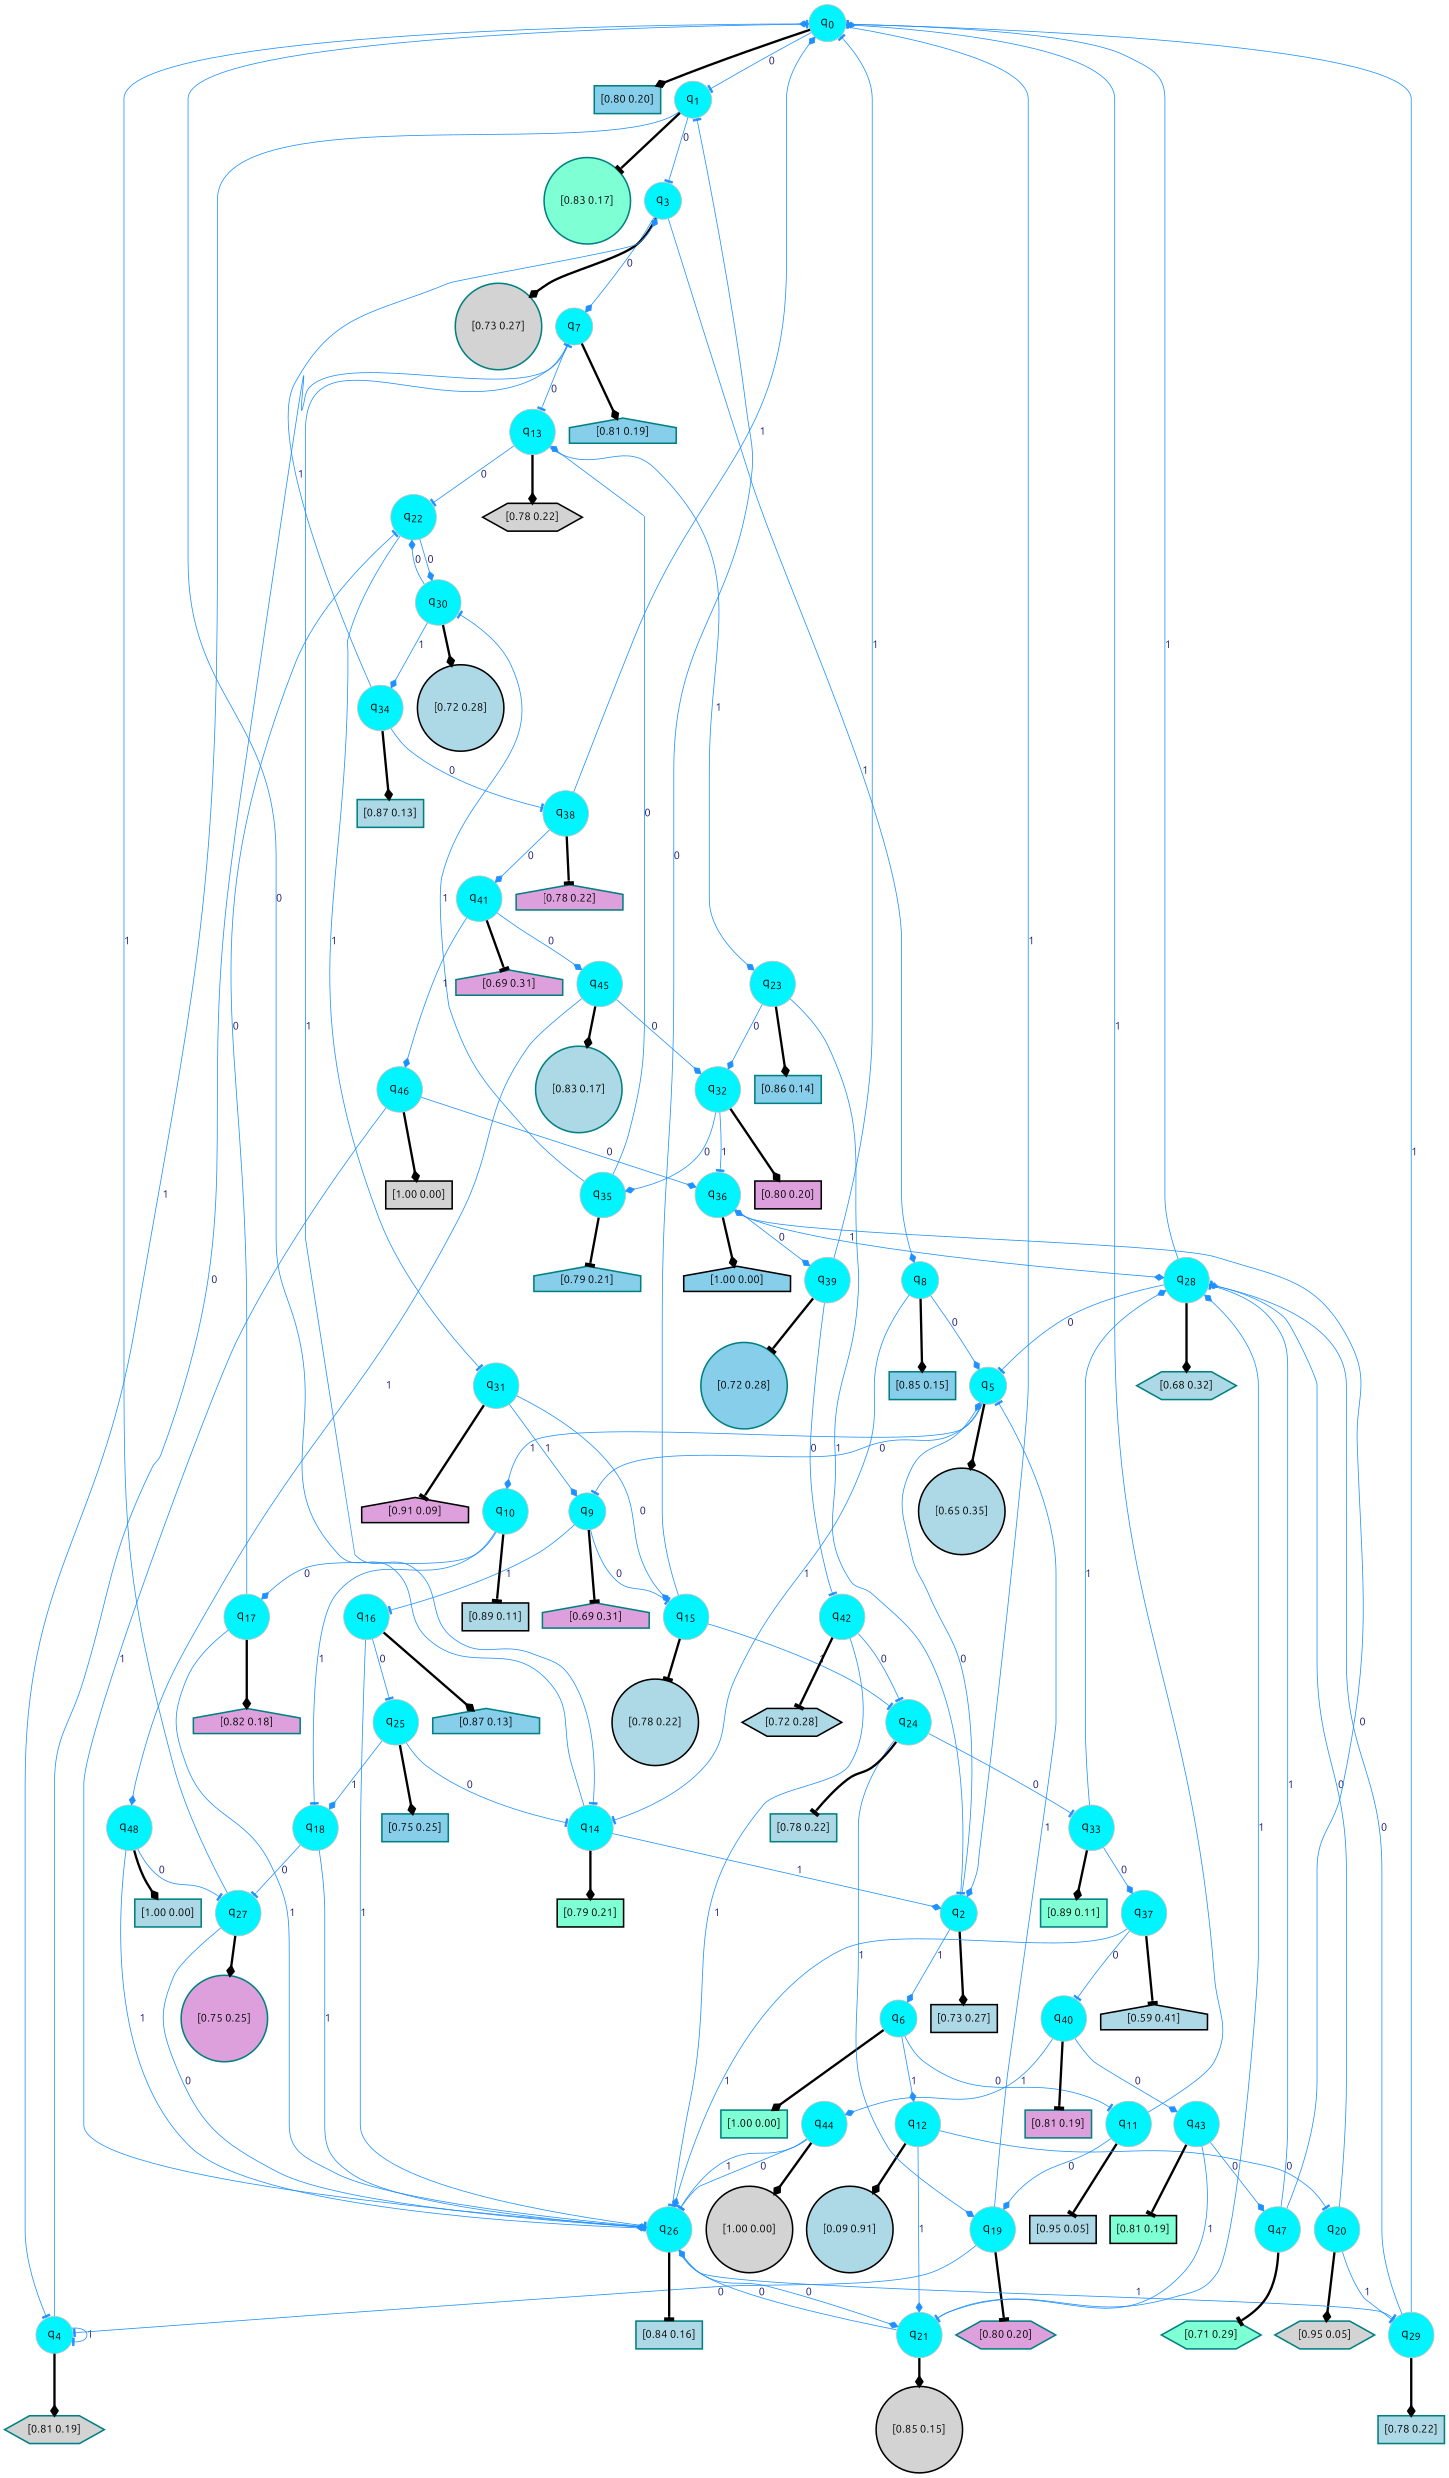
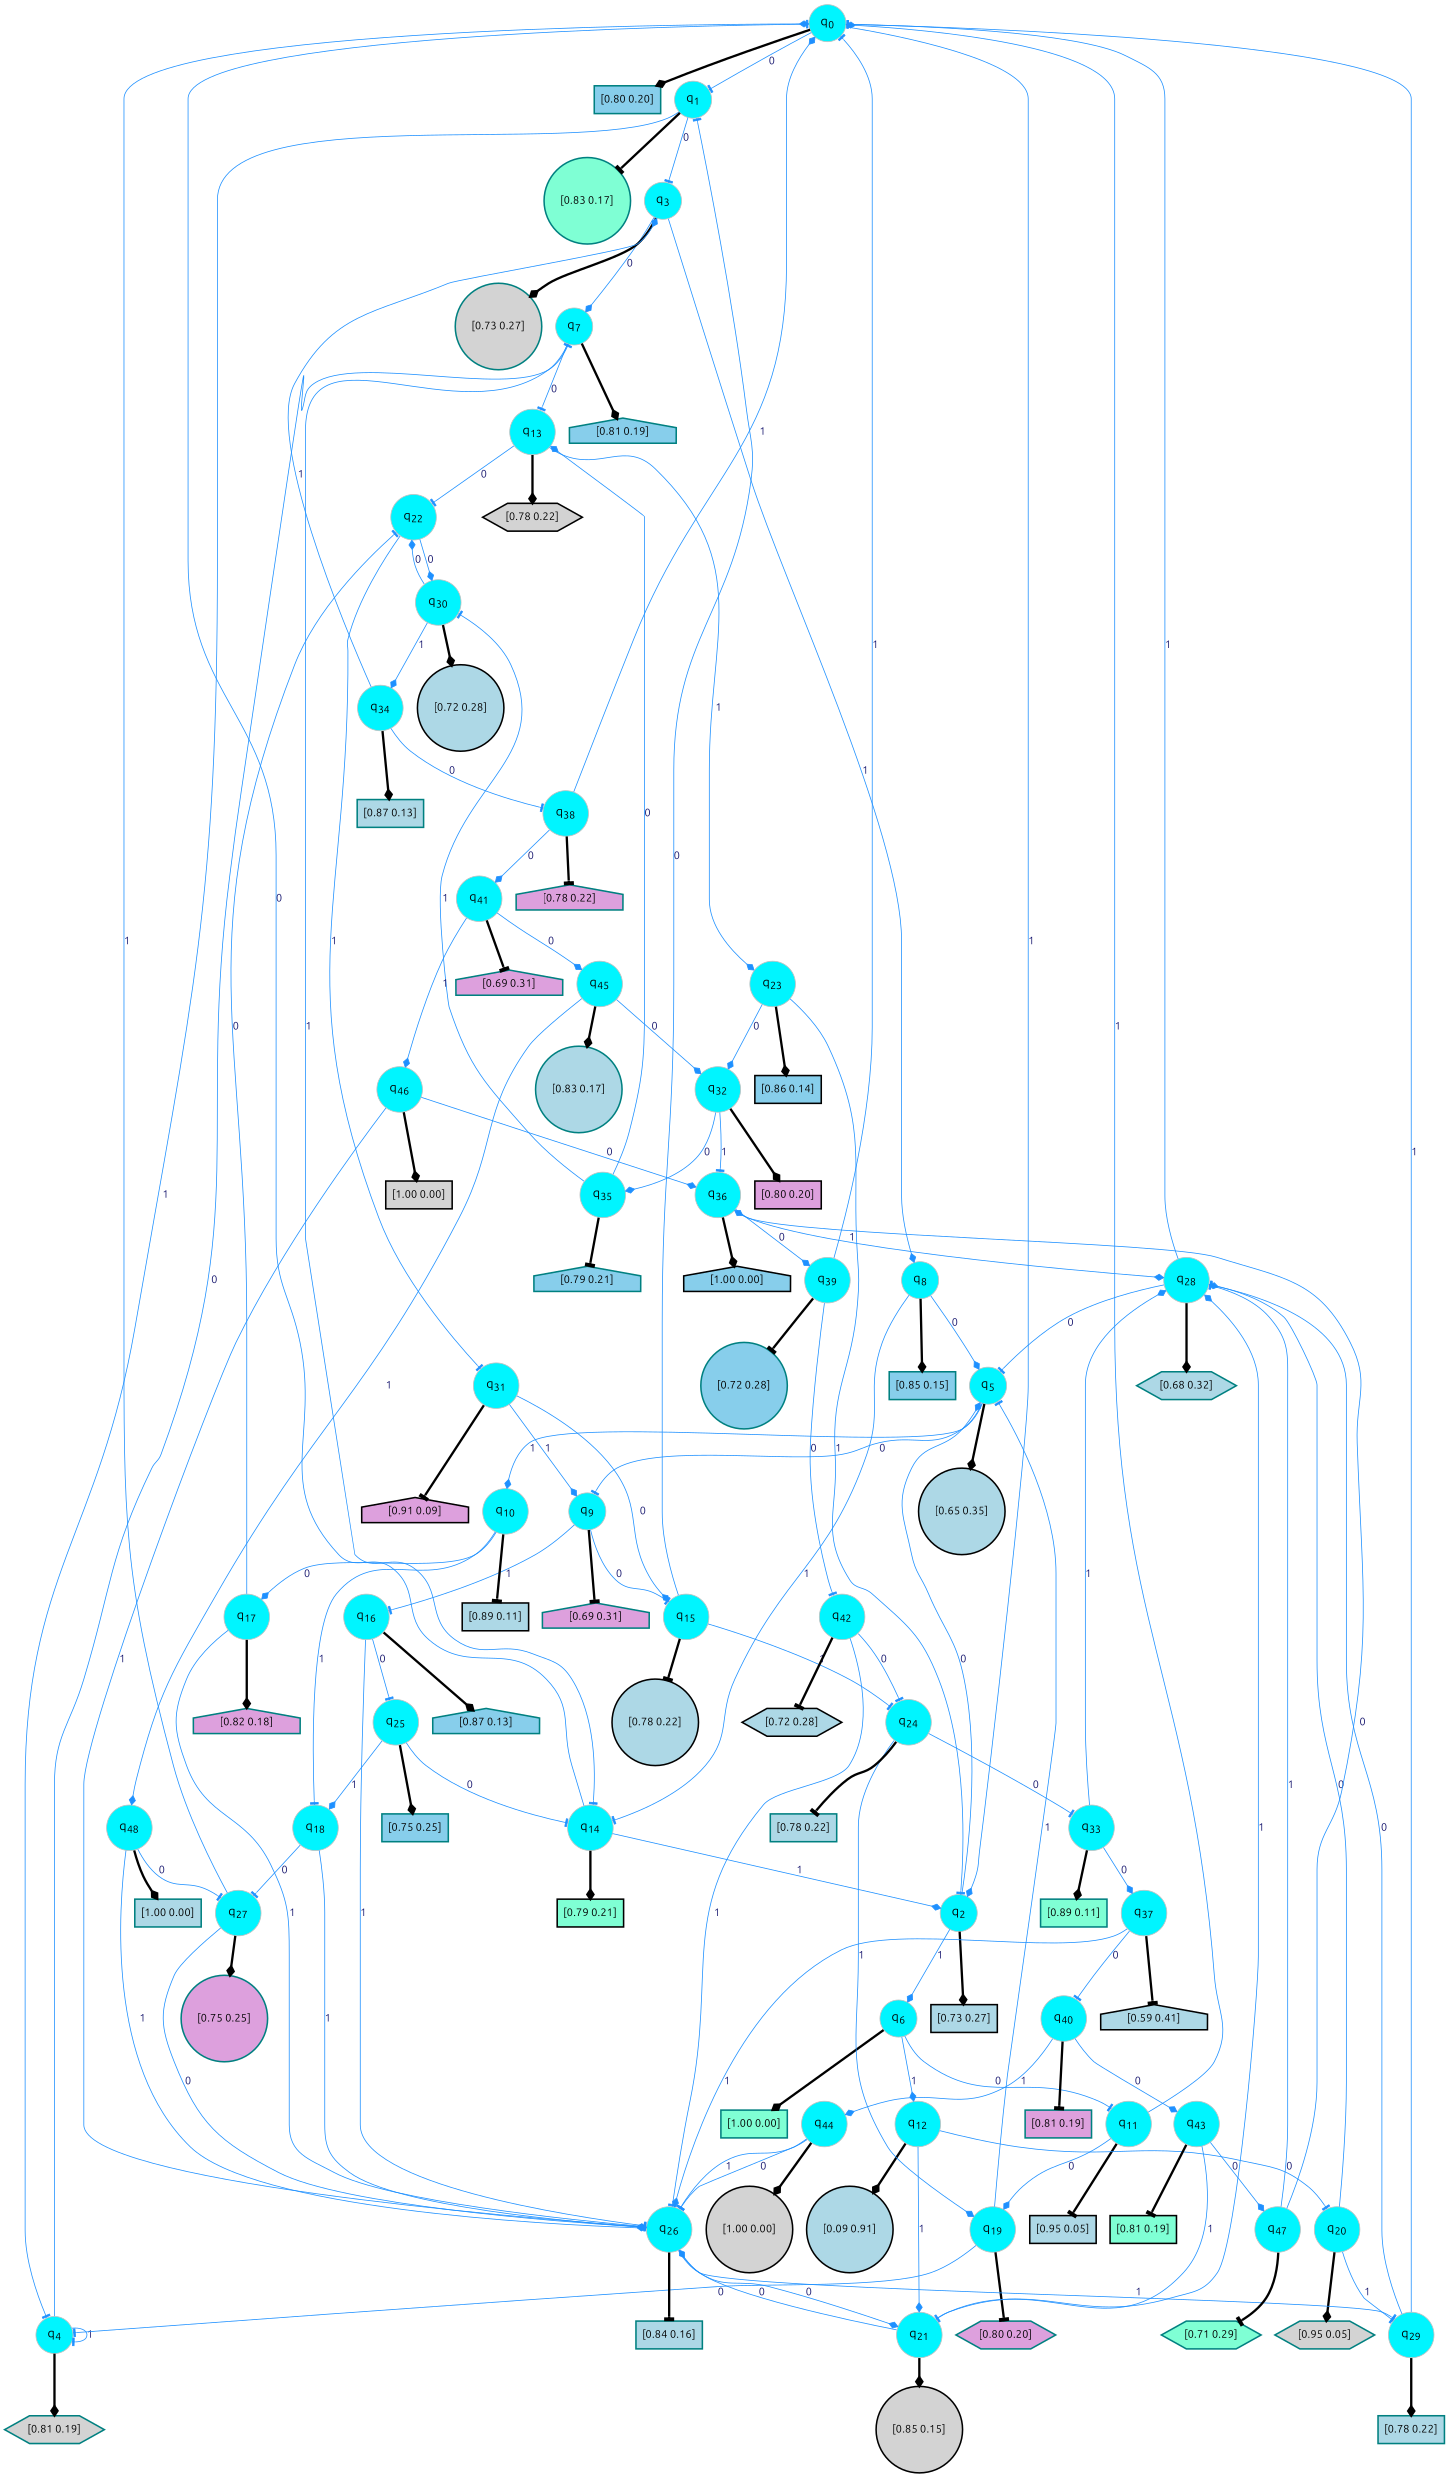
(788, 1089) -> (788, 1089)
